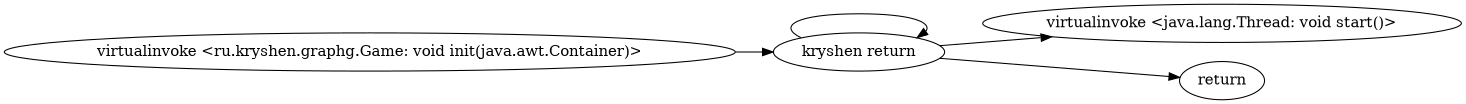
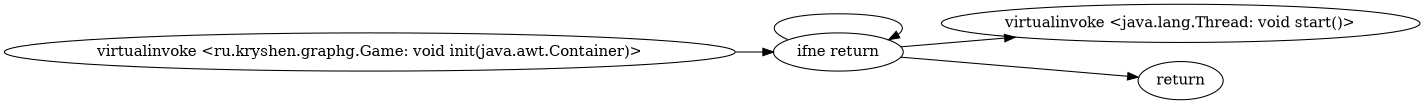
(859, 52) -> (838, 52)
